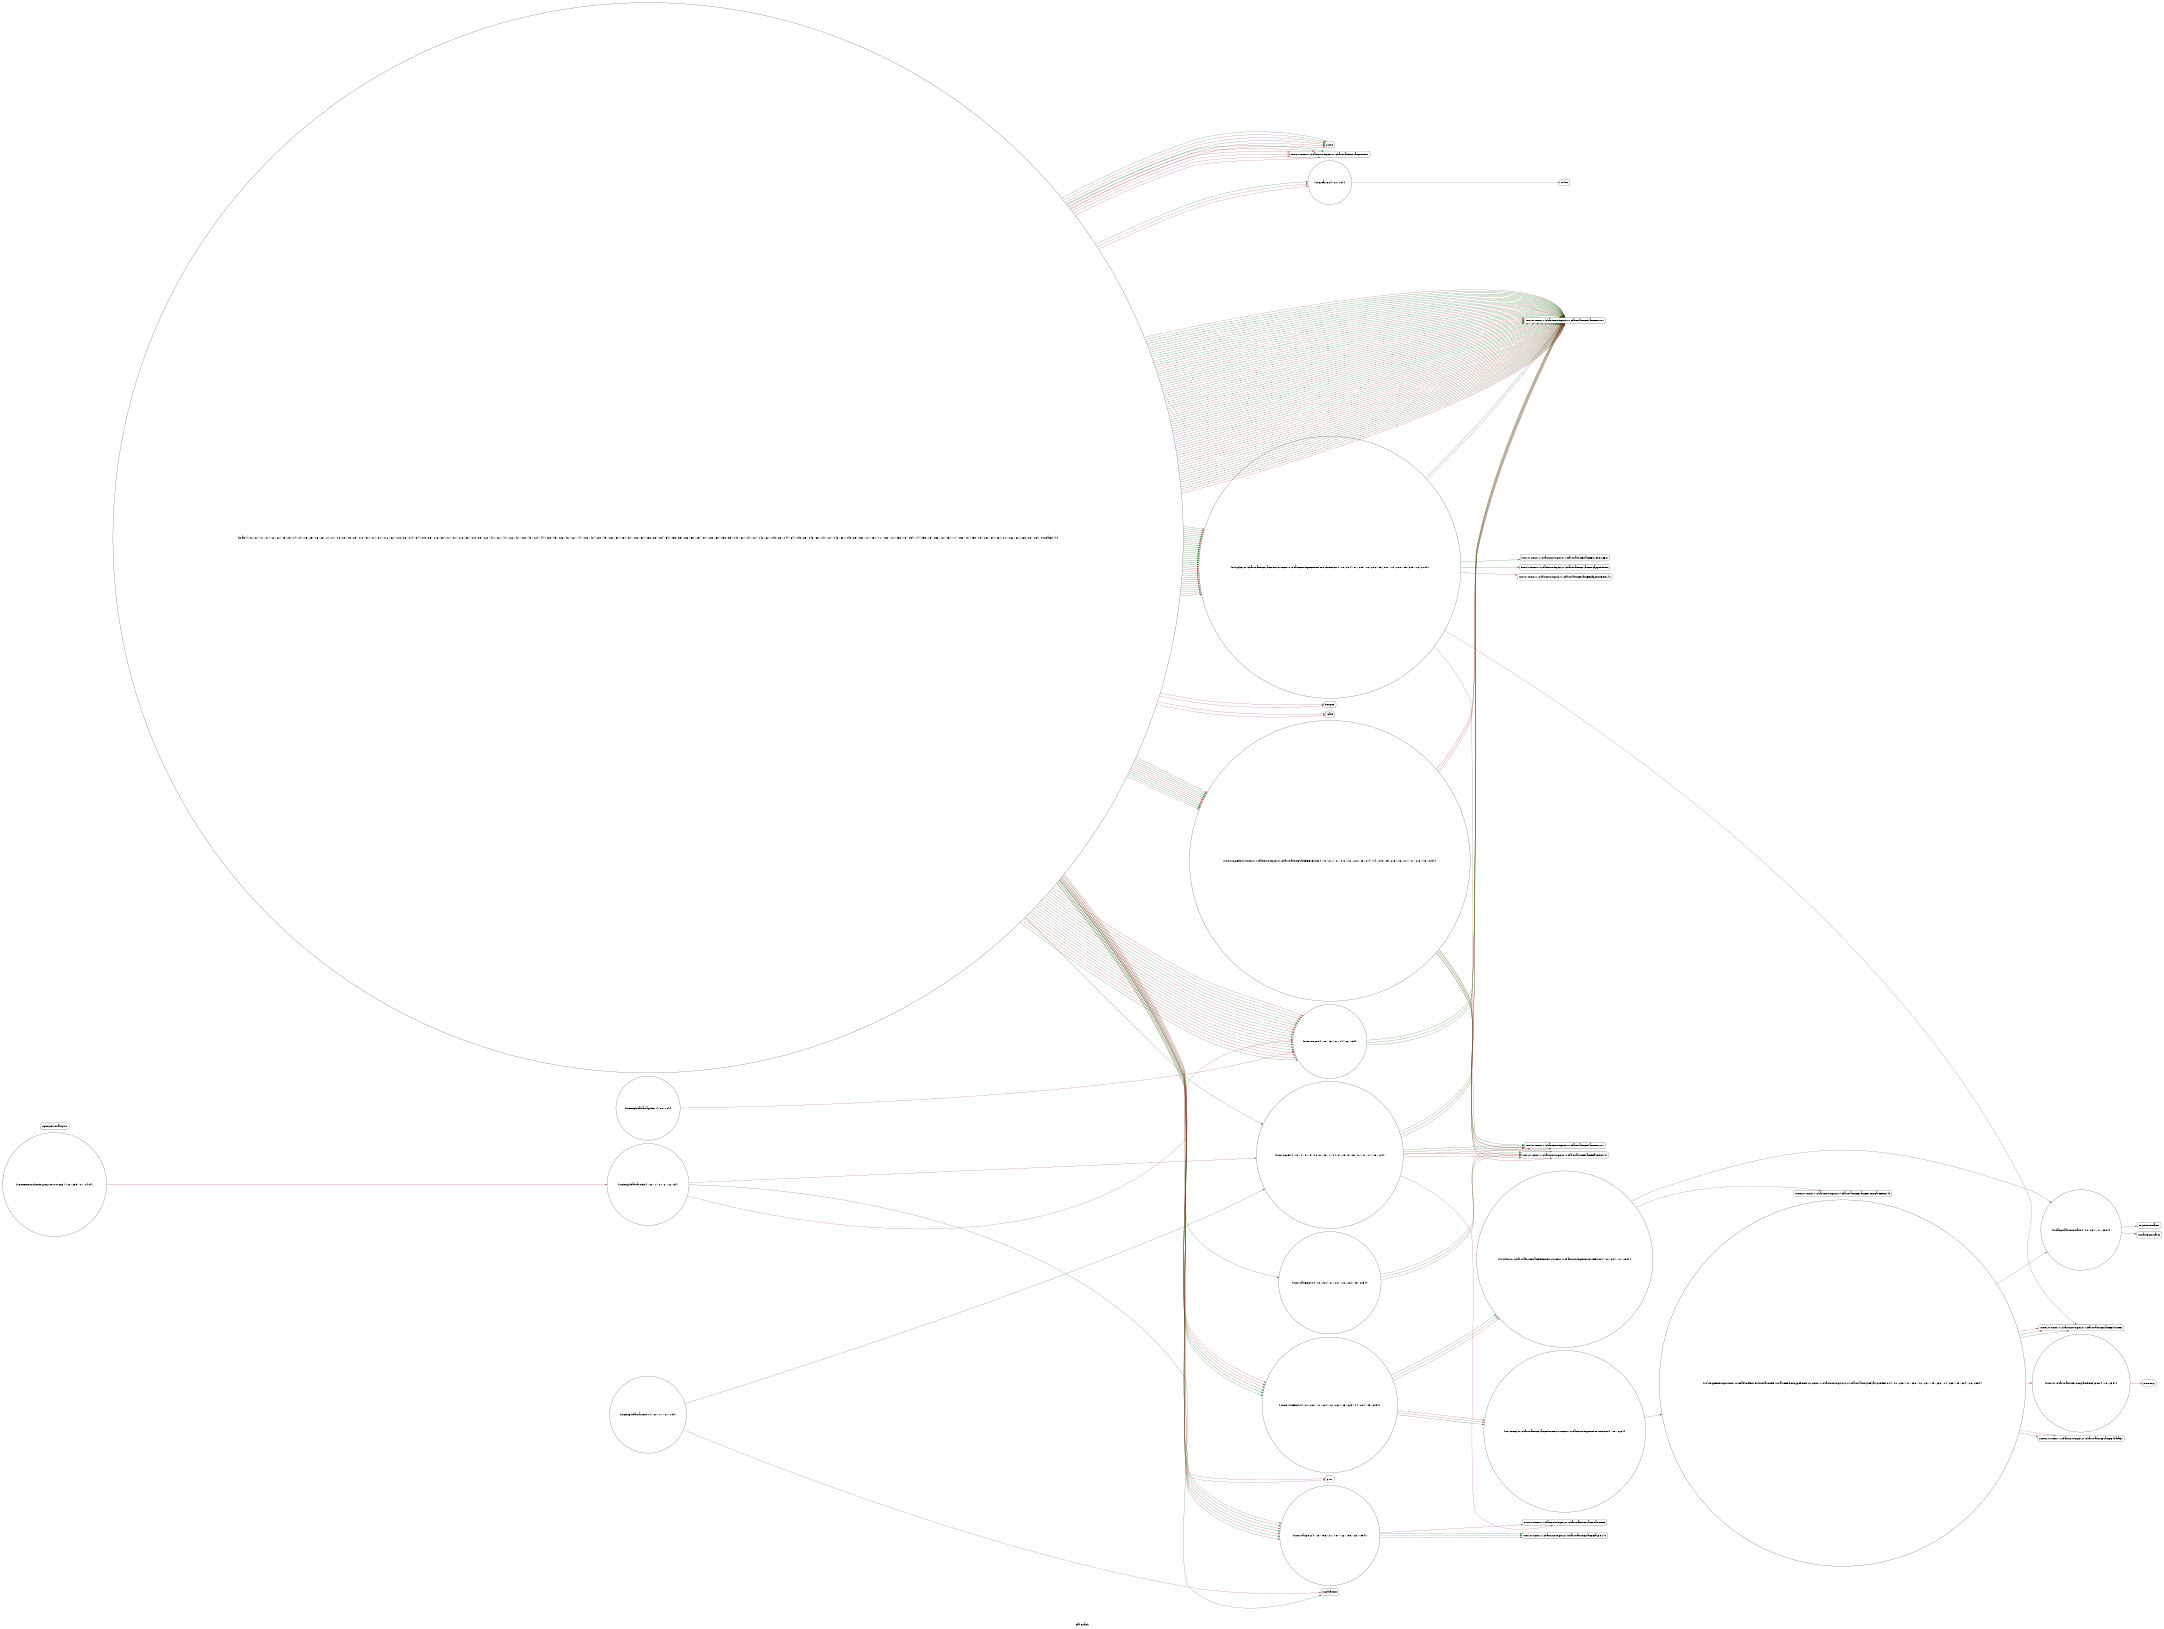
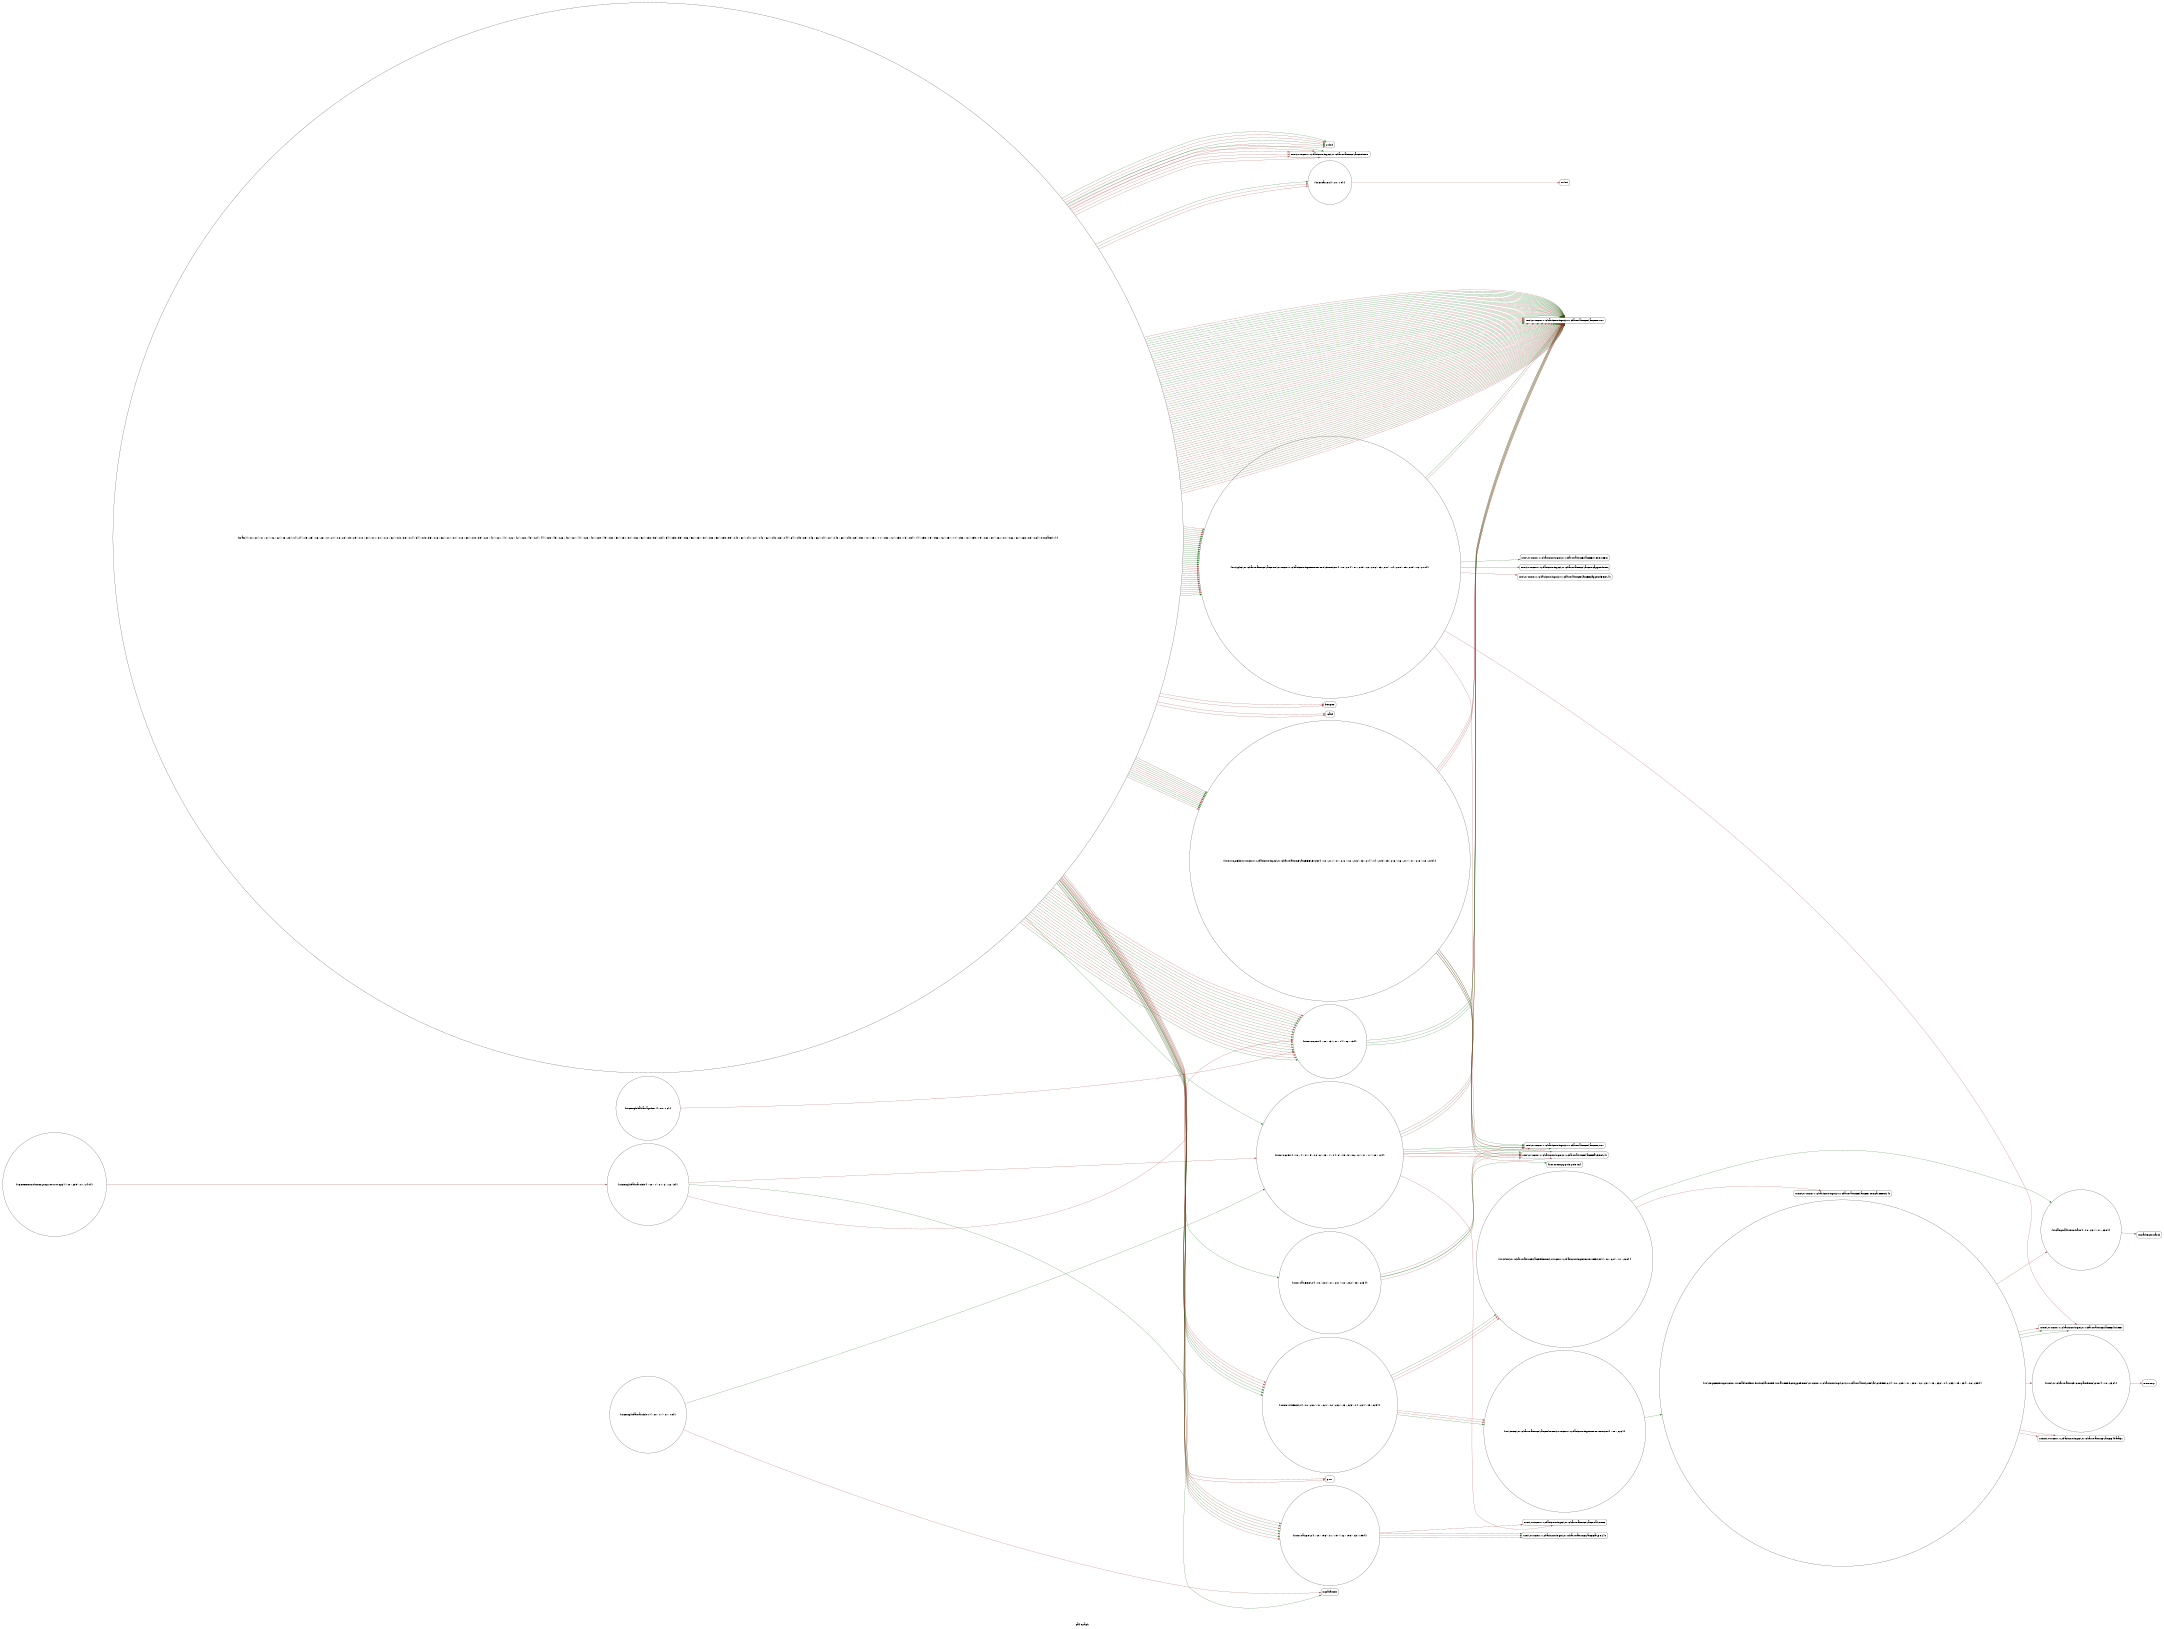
(55, 1126) -> none
none -> (1565, 1165)
(2149, 1225) -> none
